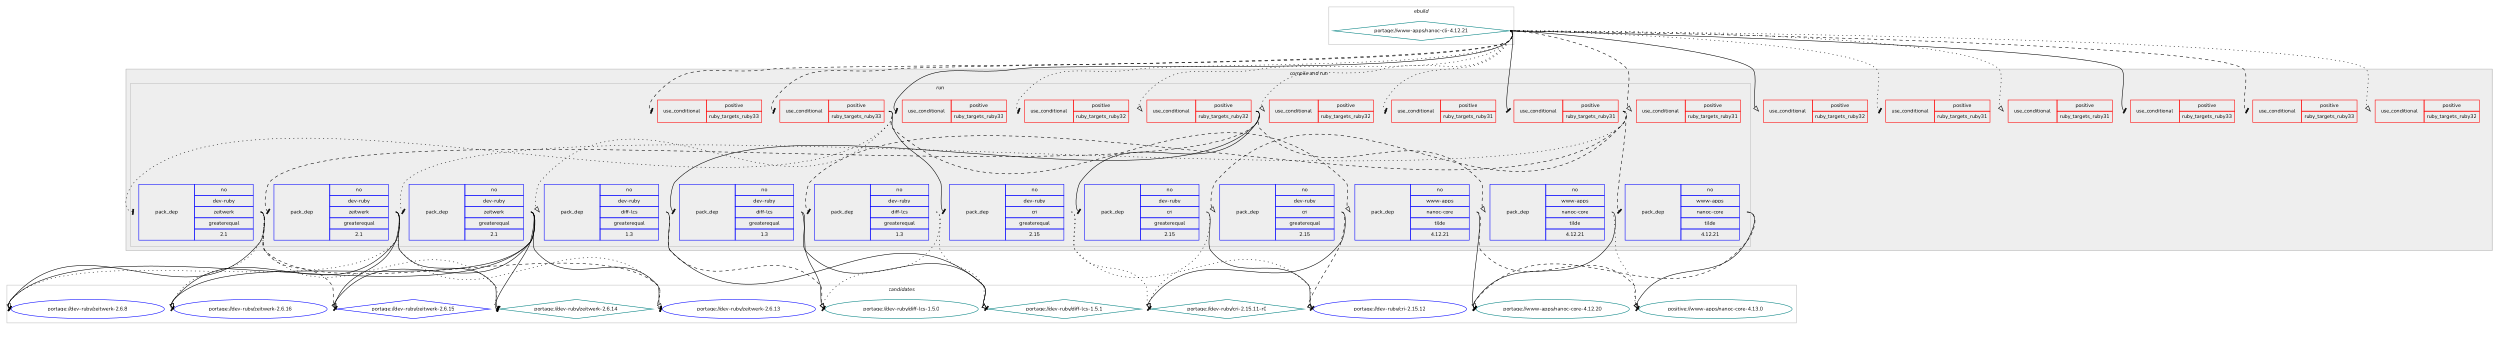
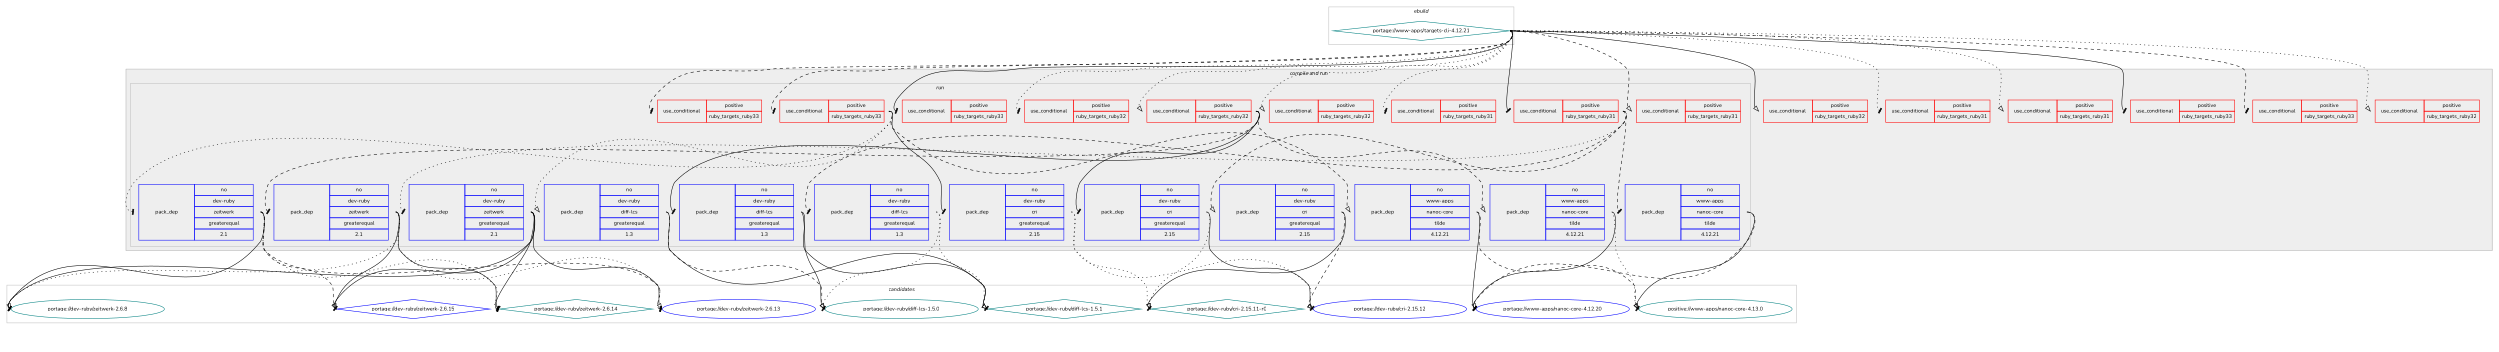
(1421, 31) -> (1421, 31)
(88, 309) -> (88, 309)
(251, 309) -> none
(1553, 309) -> (1553, 309)
